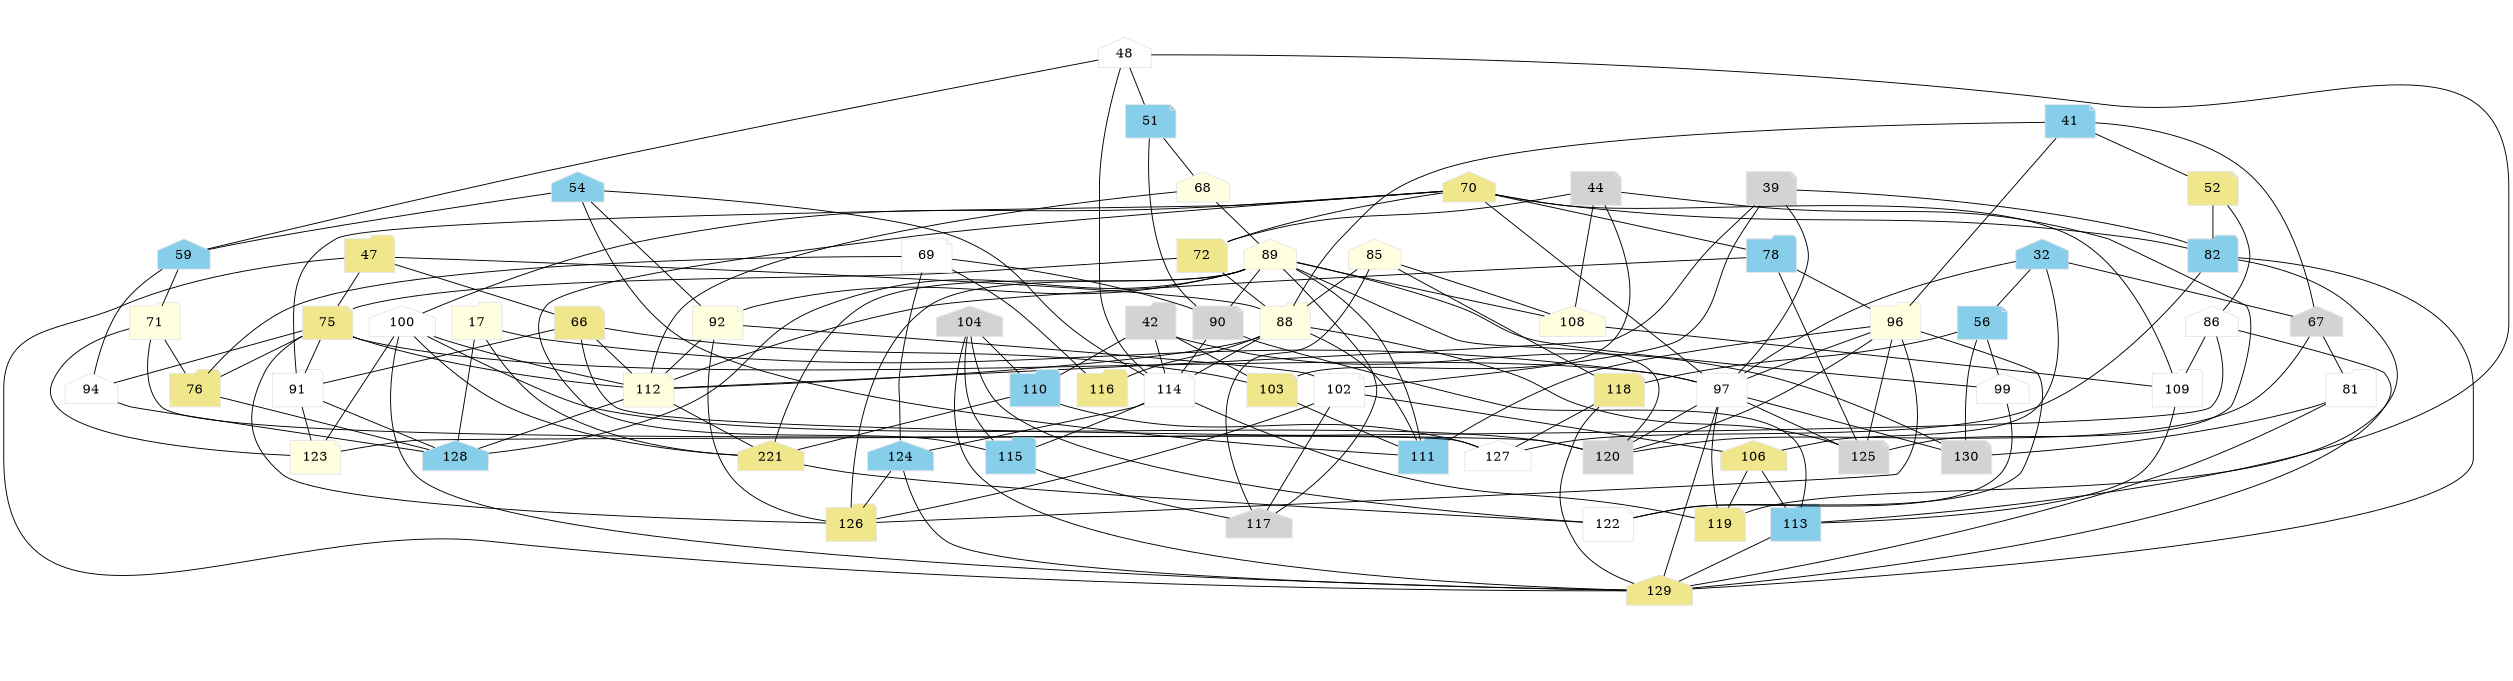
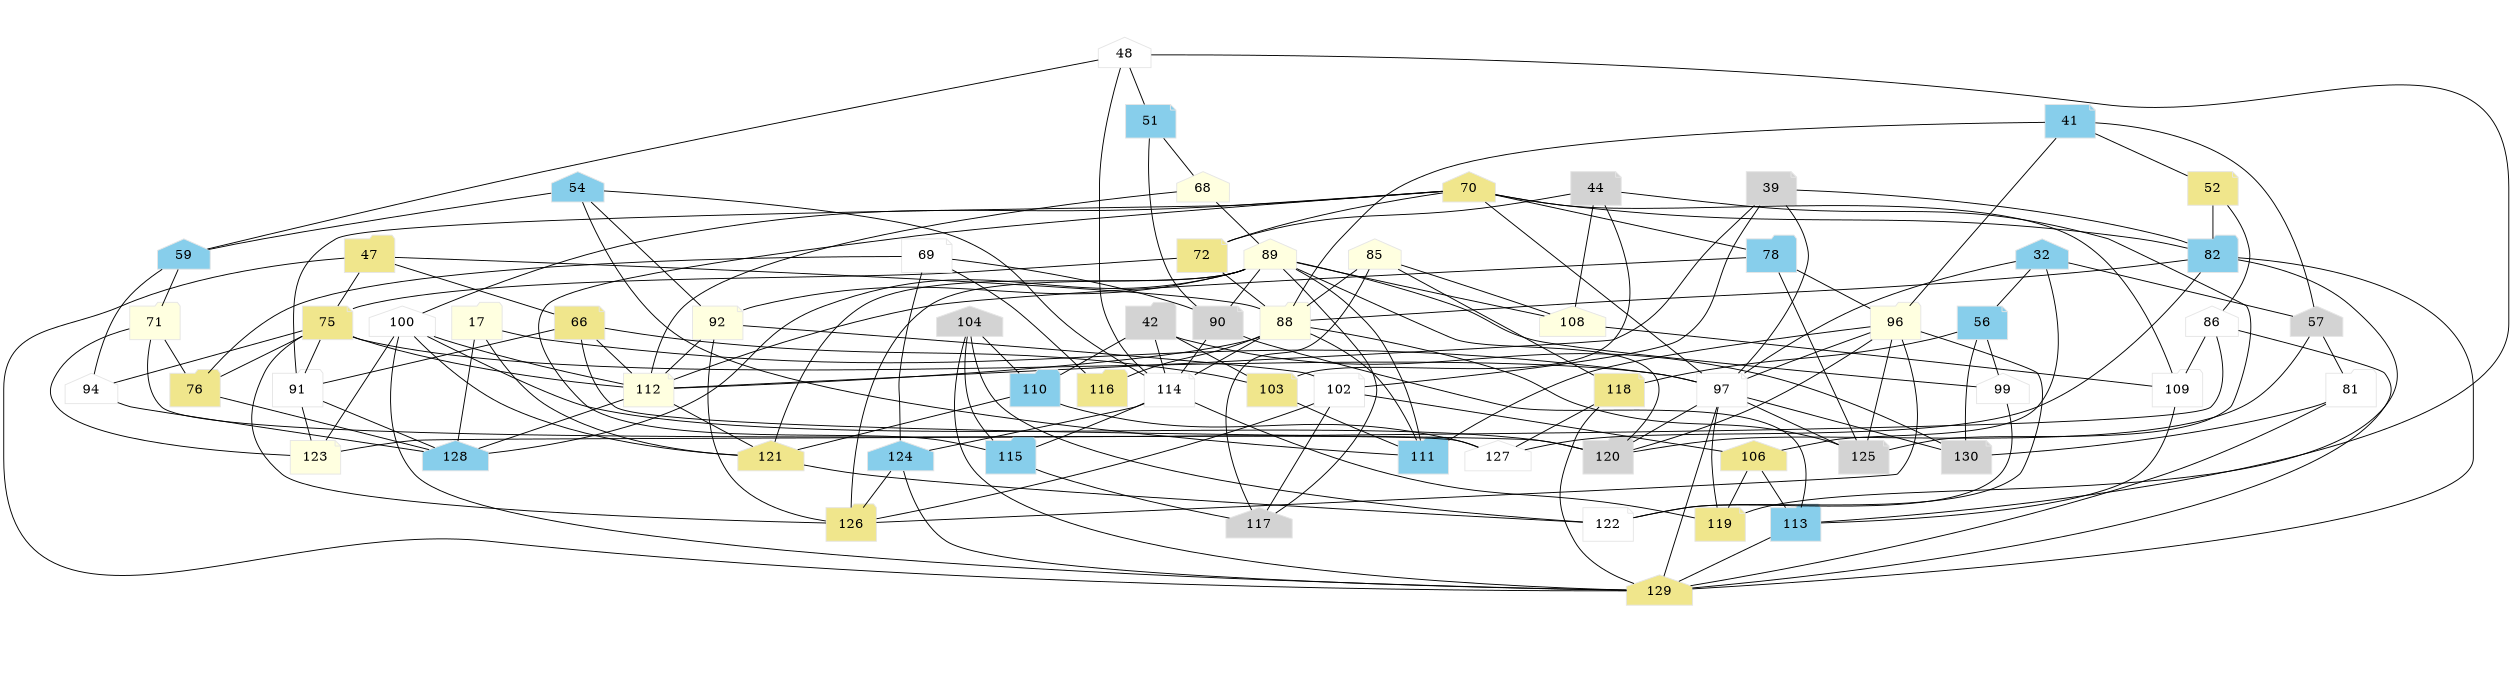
none -> (1750, 294)
(2317, 323) -> (2317, 323)
(771, 457) -> (771, 457)
